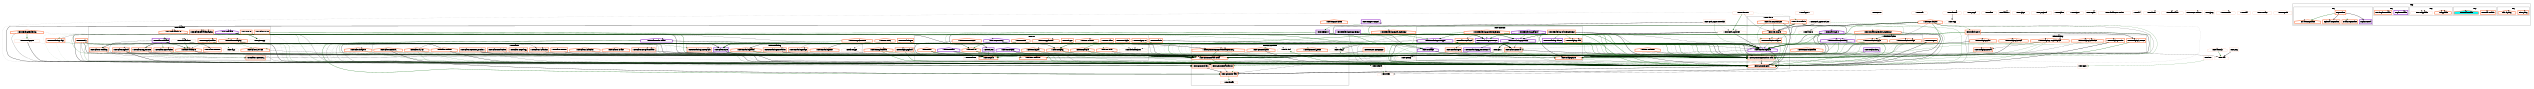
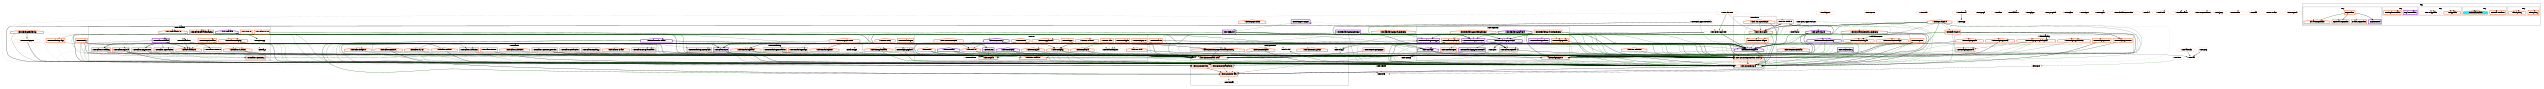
(2488, 12) -> (2498, 12)
(1889, 36) -> (1876, 36)
(1435, 40) -> (1428, 40)
(1270, 46) -> (1270, 46)
(971, 56) -> (989, 56)
